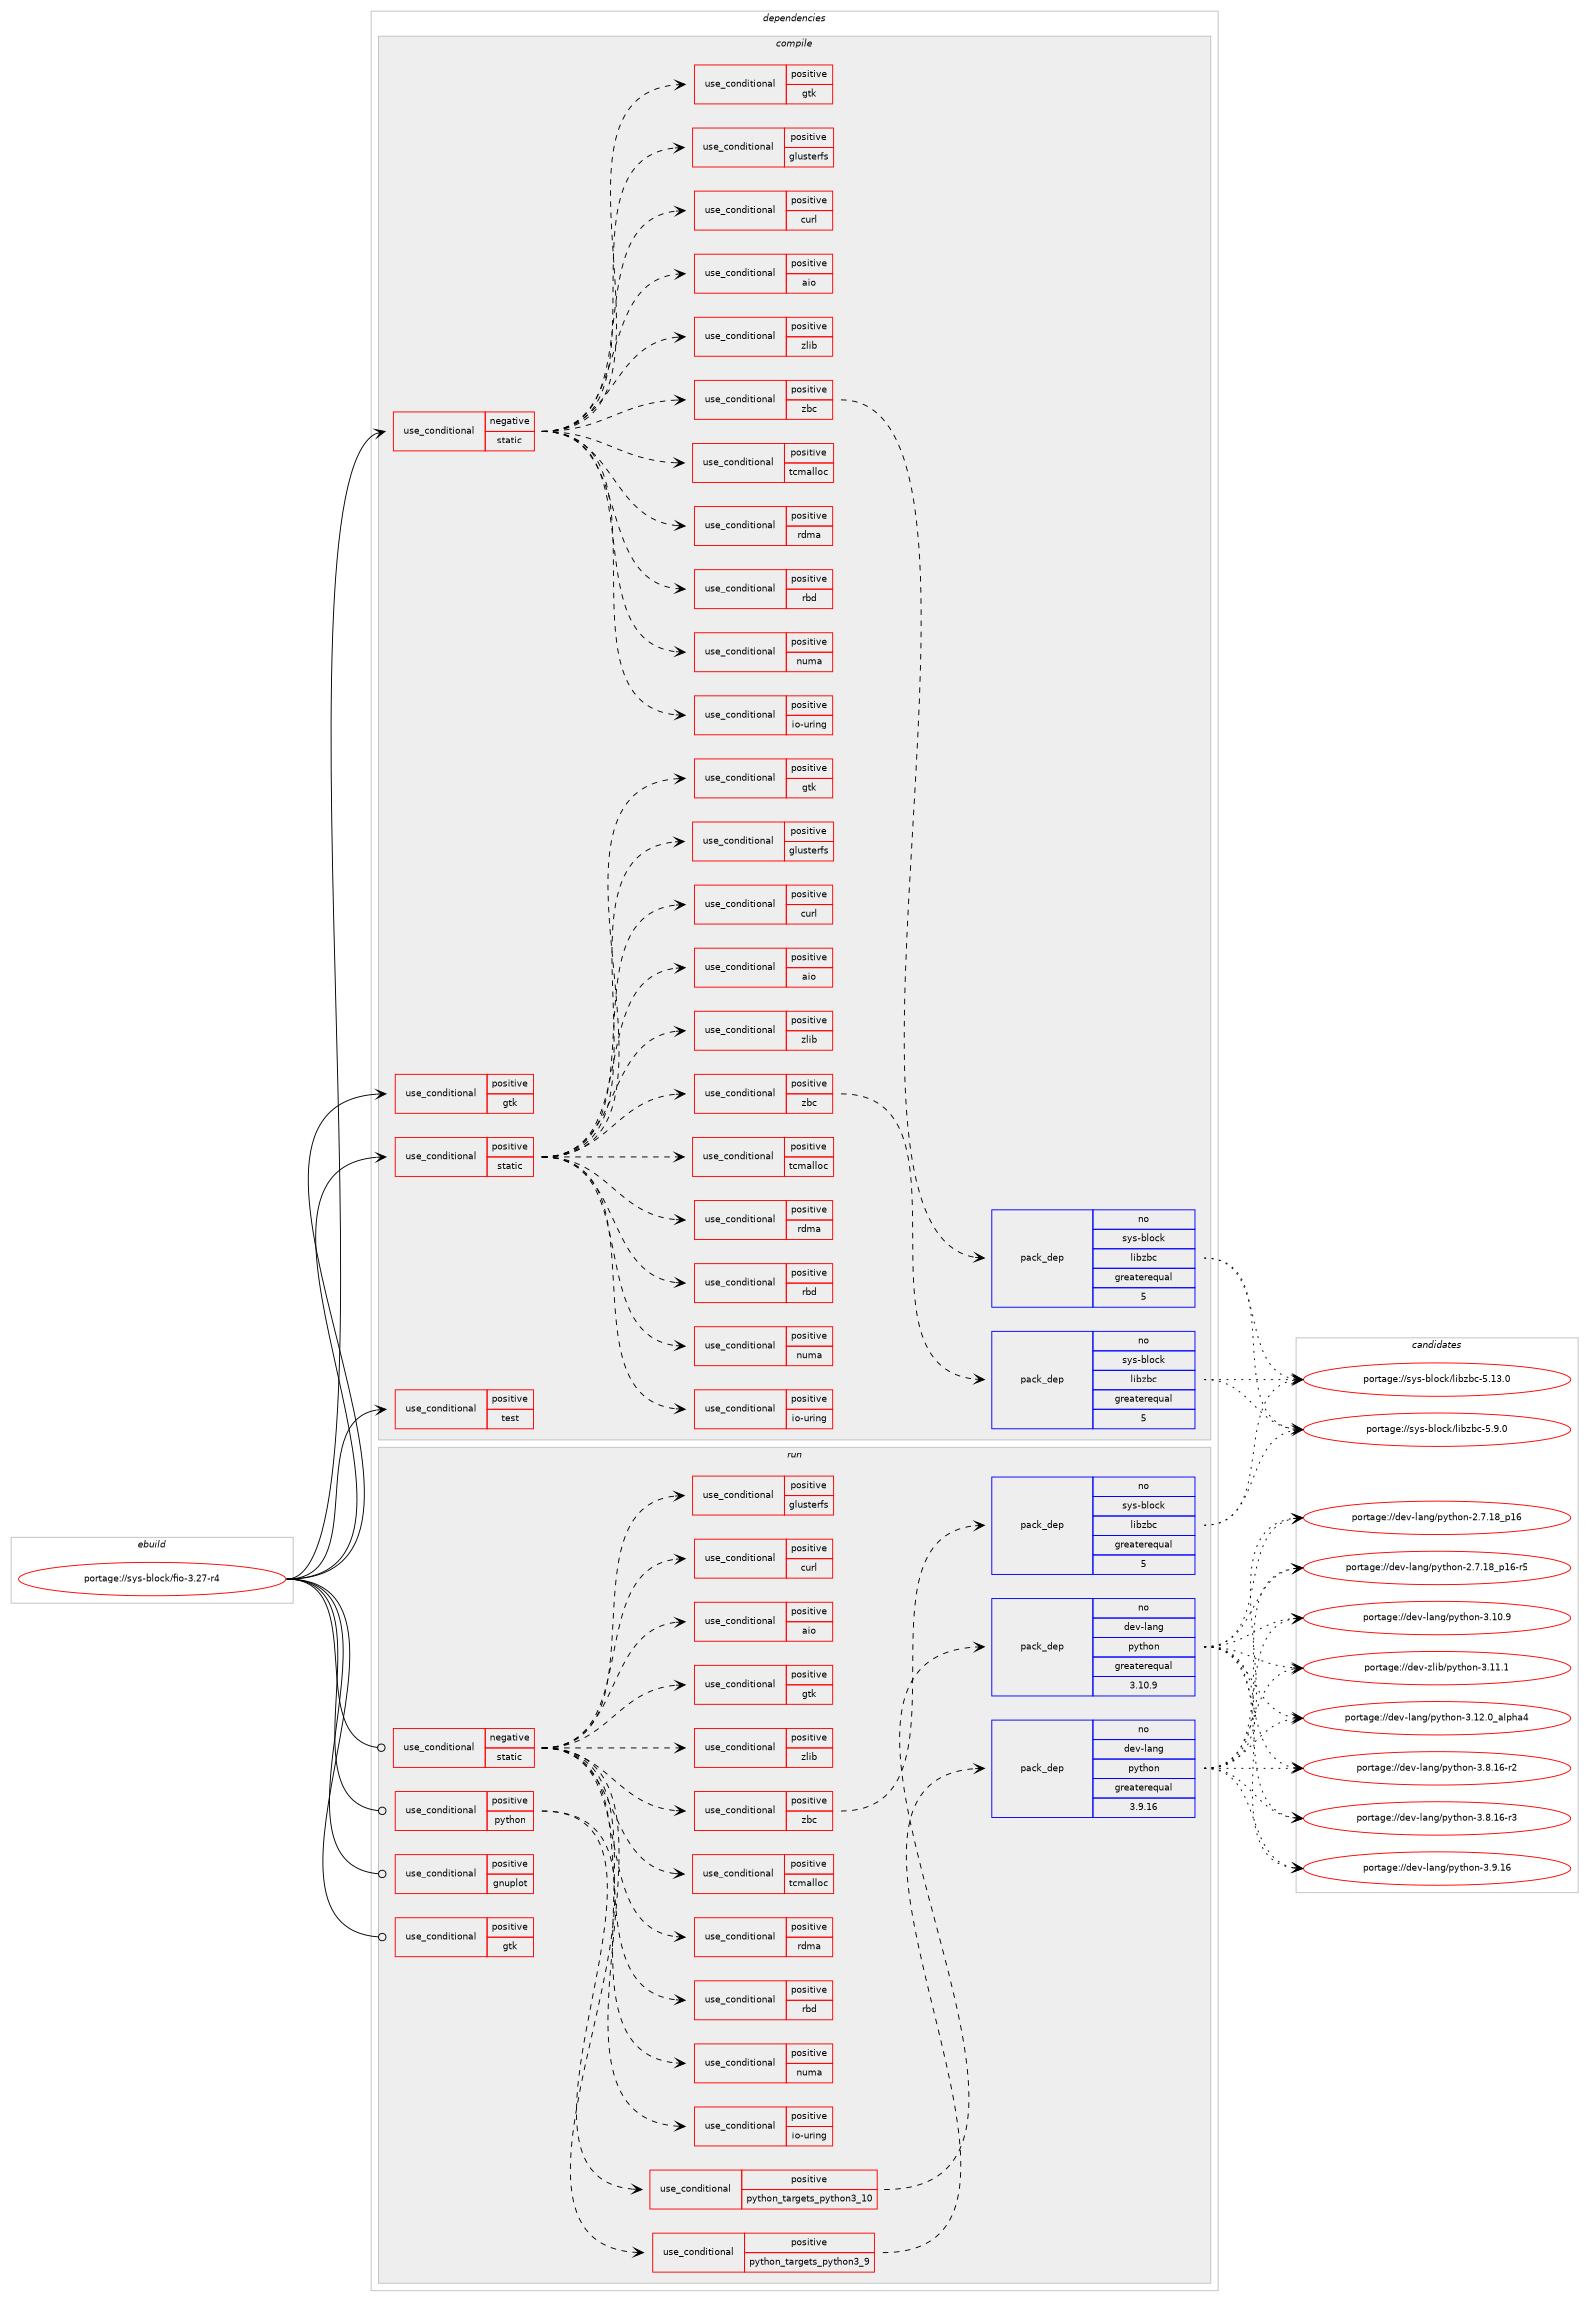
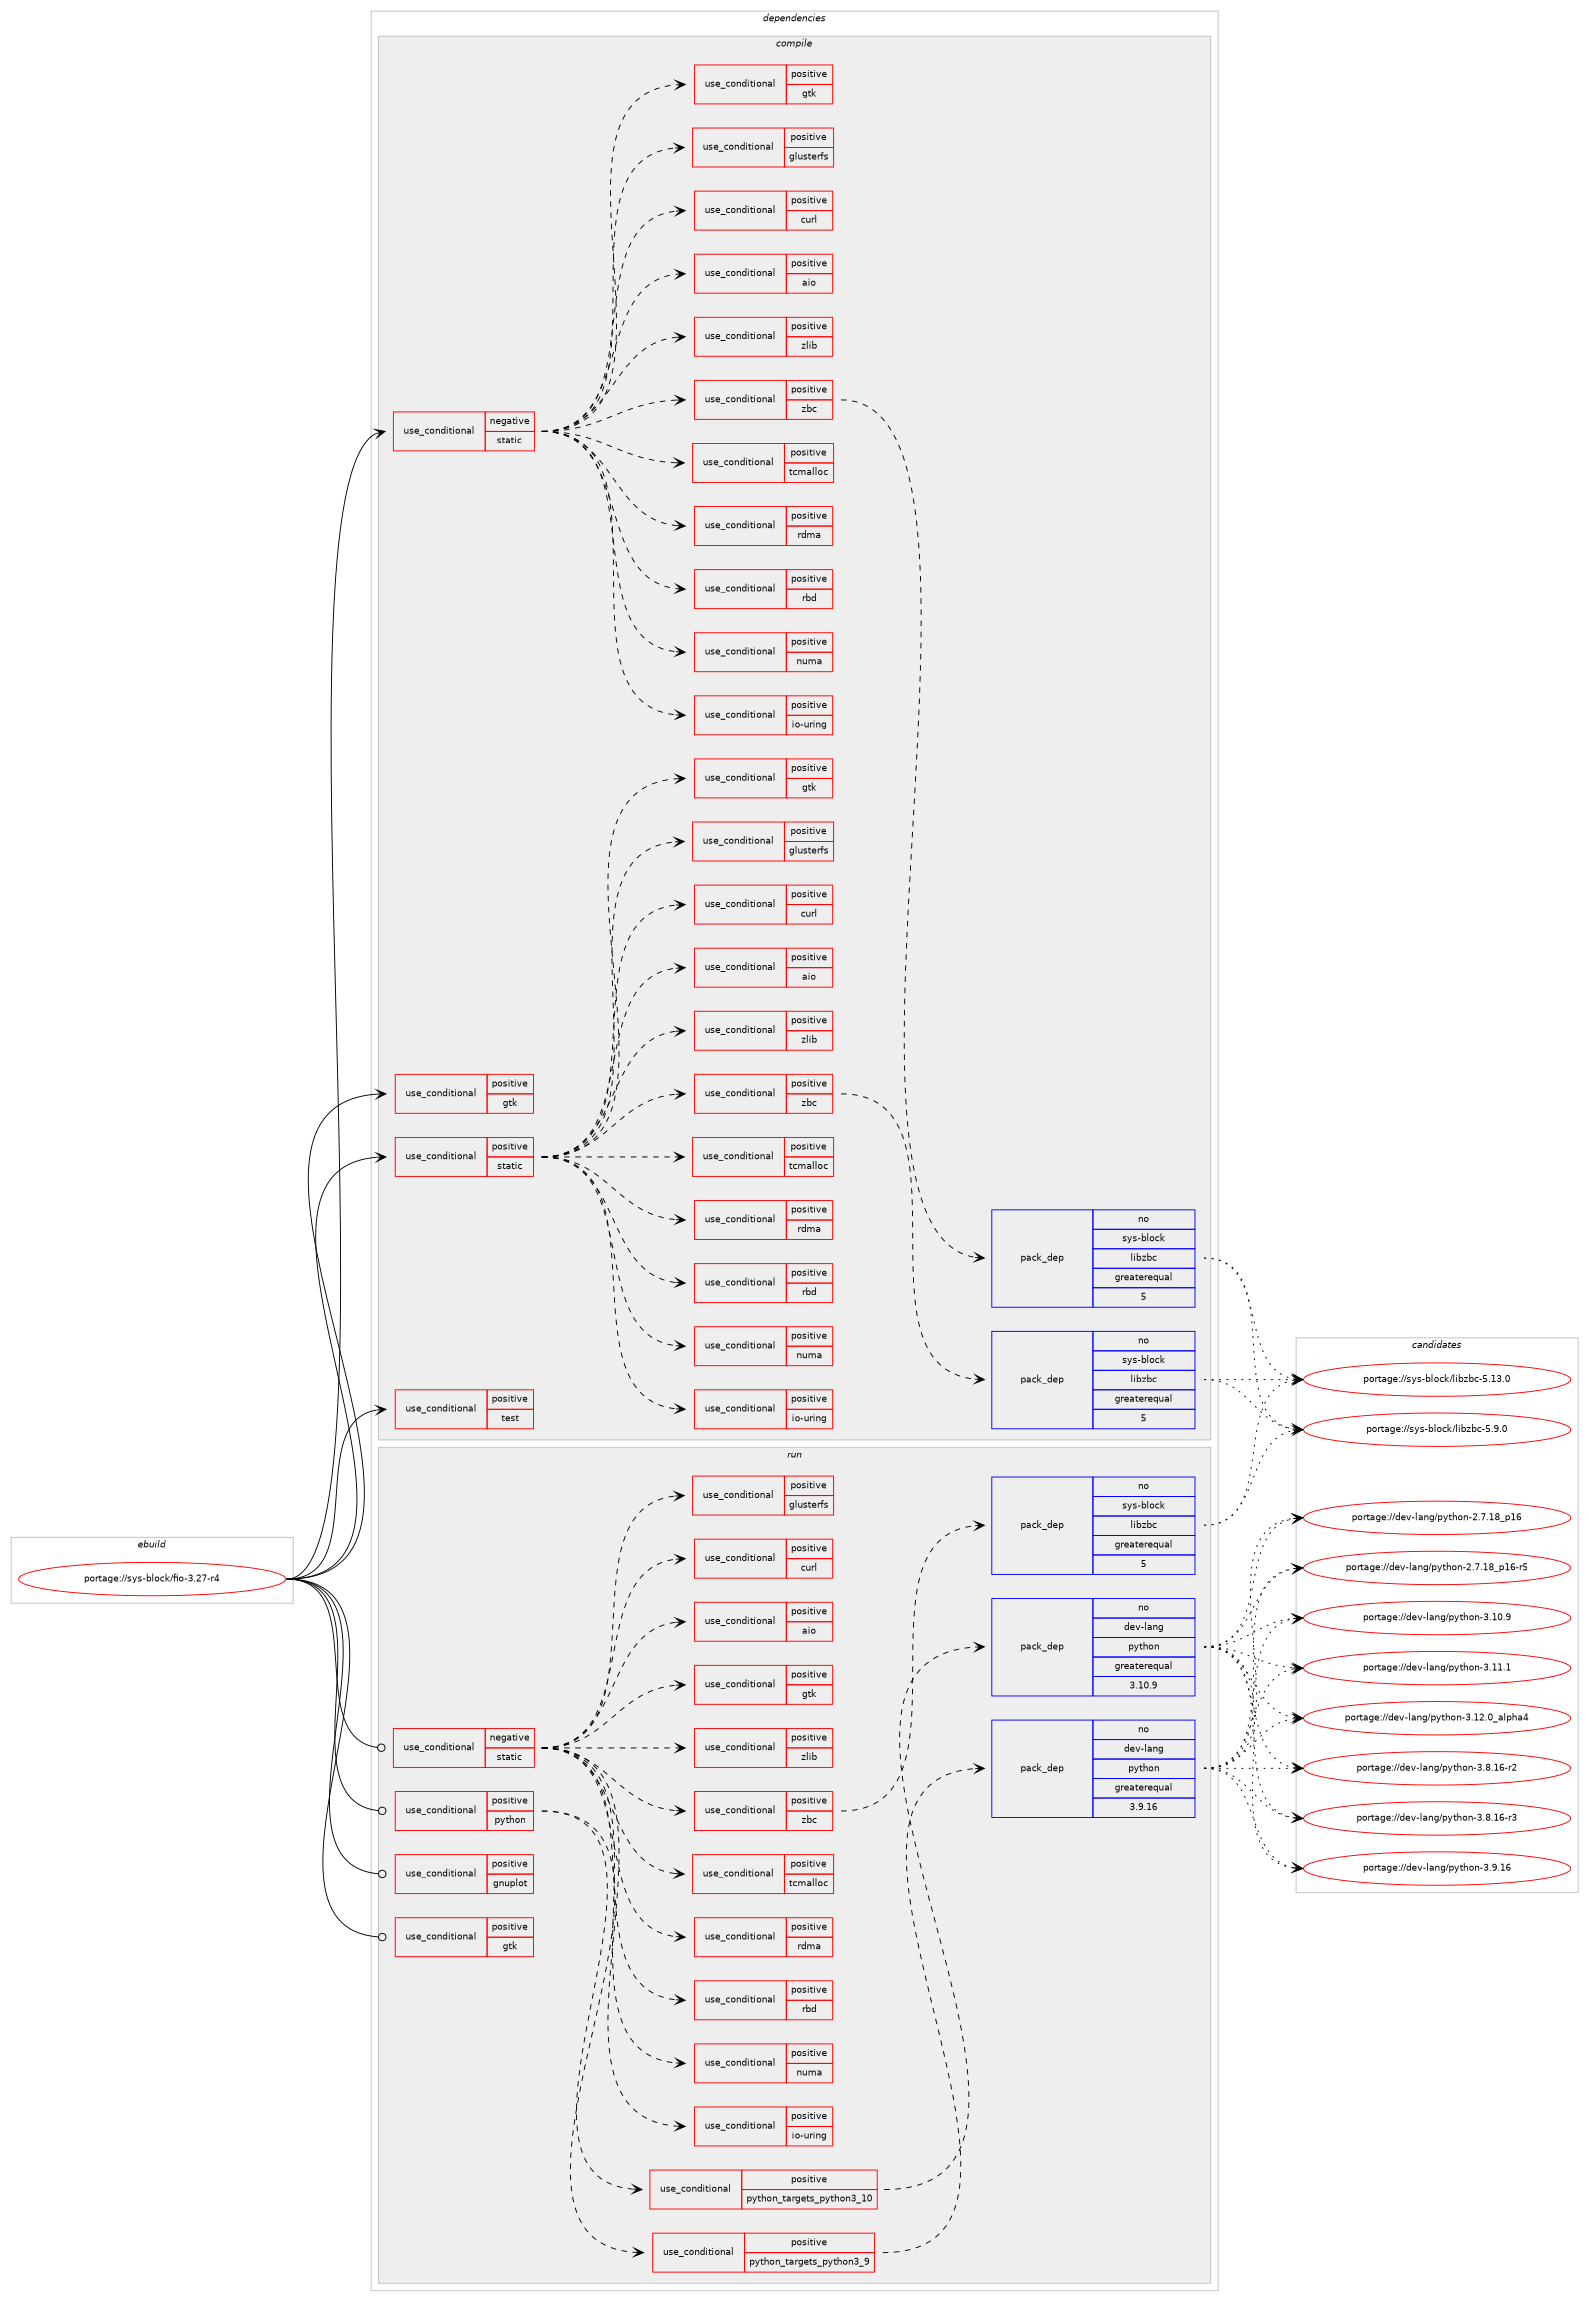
(1437, 1668) -> (1437, 1668)
